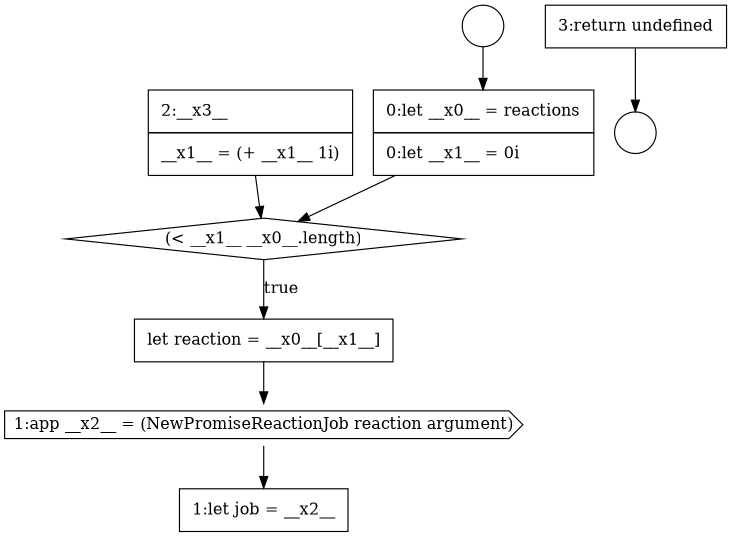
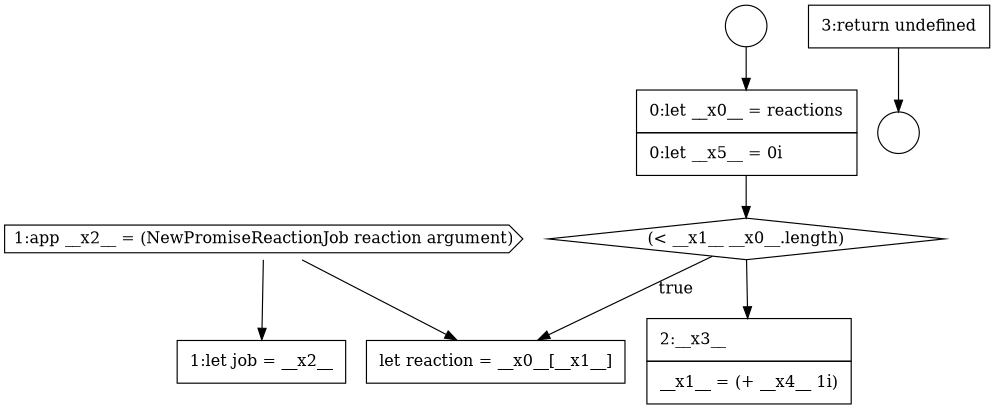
(250, 154) -> (749, 382)
(453, 154) -> (716, 154)
(257, 191) -> (747, 283)
(264, 377) -> (374, 297)
